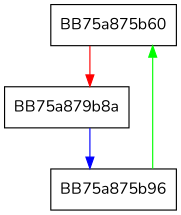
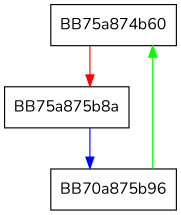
(114, 25) -> (114, 25)
(67, 107) -> (67, 107)
(114, 190) -> (114, 190)
